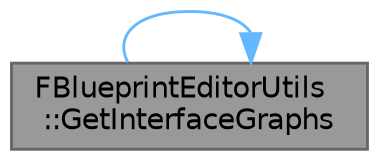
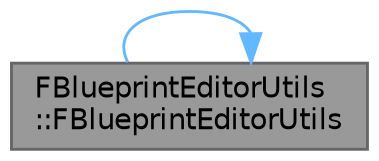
(189, 106) -> (189, 106)
